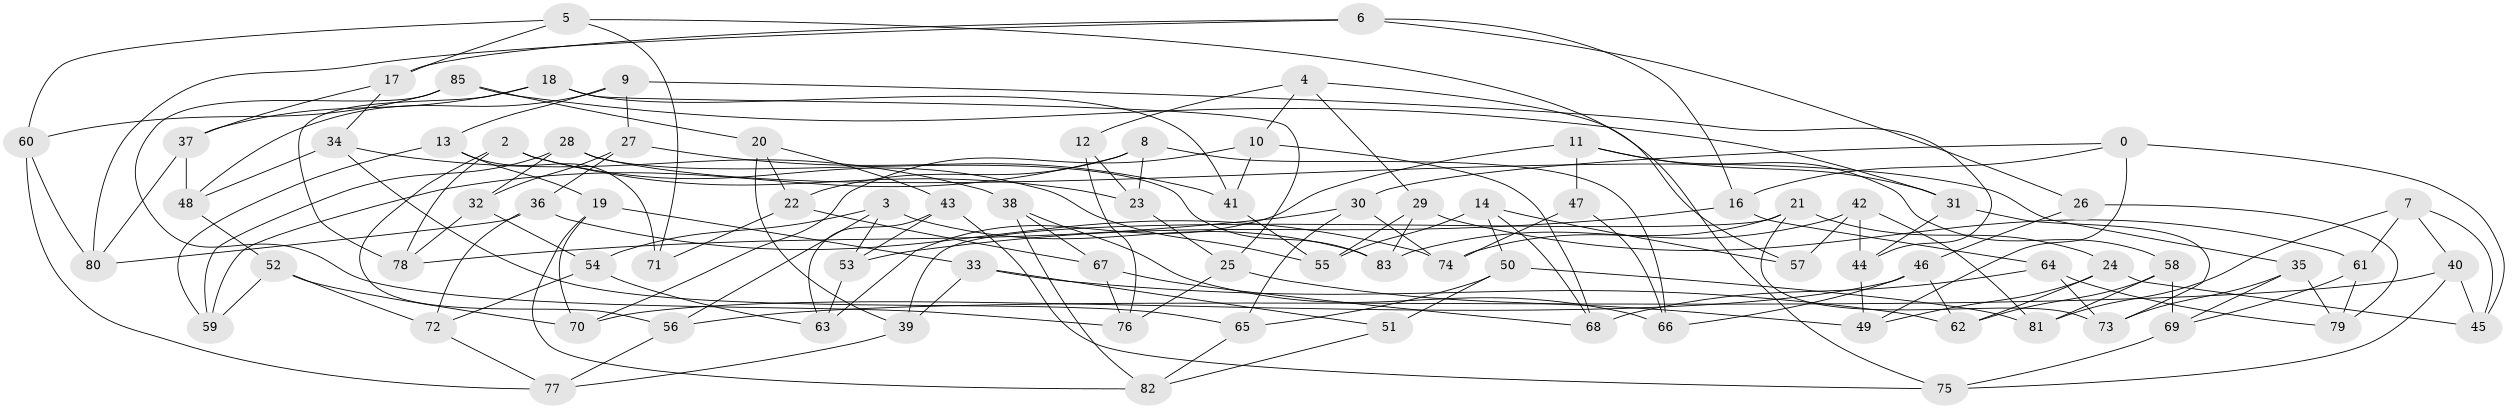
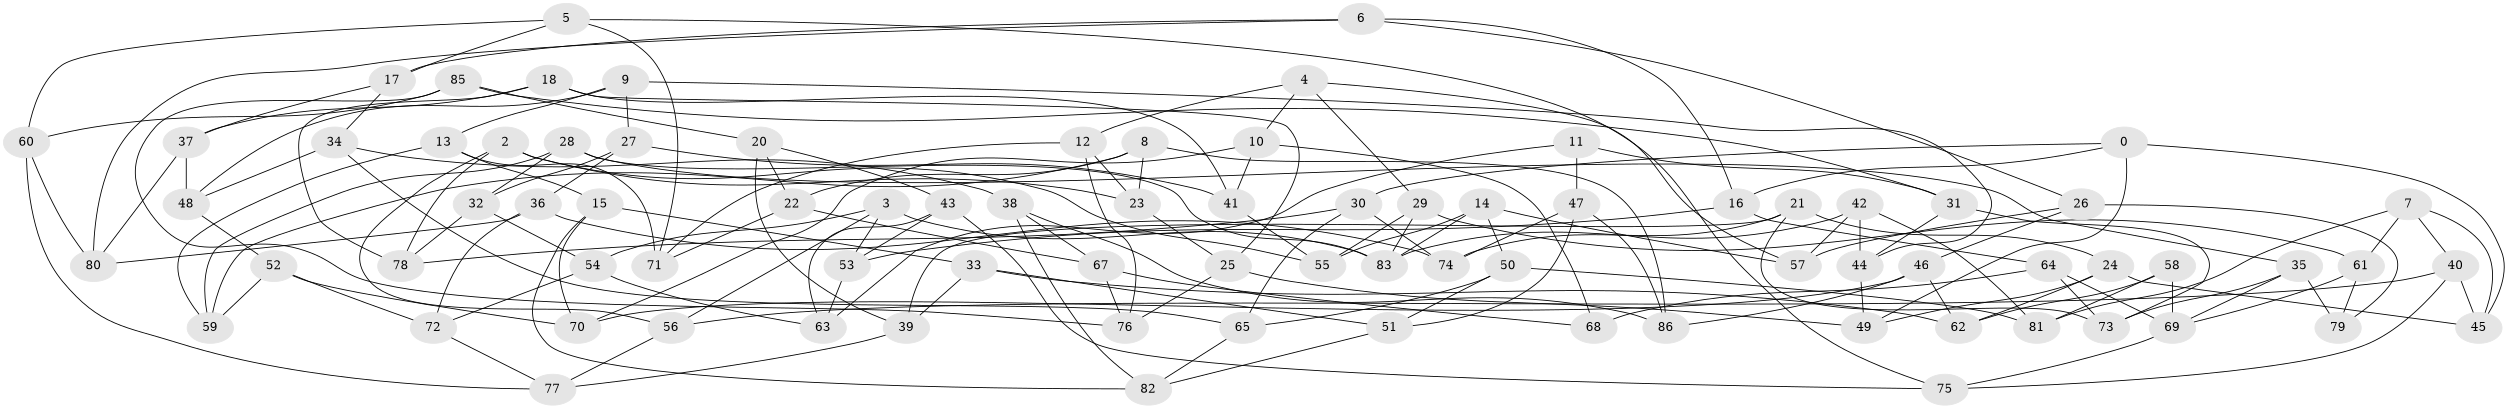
none -> (873, 158)
(1897, 192) -> none
(600, 204) -> (600, 204)
none -> (1937, 228)
(1547, 260) -> (1433, 235)
none -> (1534, 285)
(2189, 308) -> (2093, 288)
(1666, 328) -> (1666, 328)
